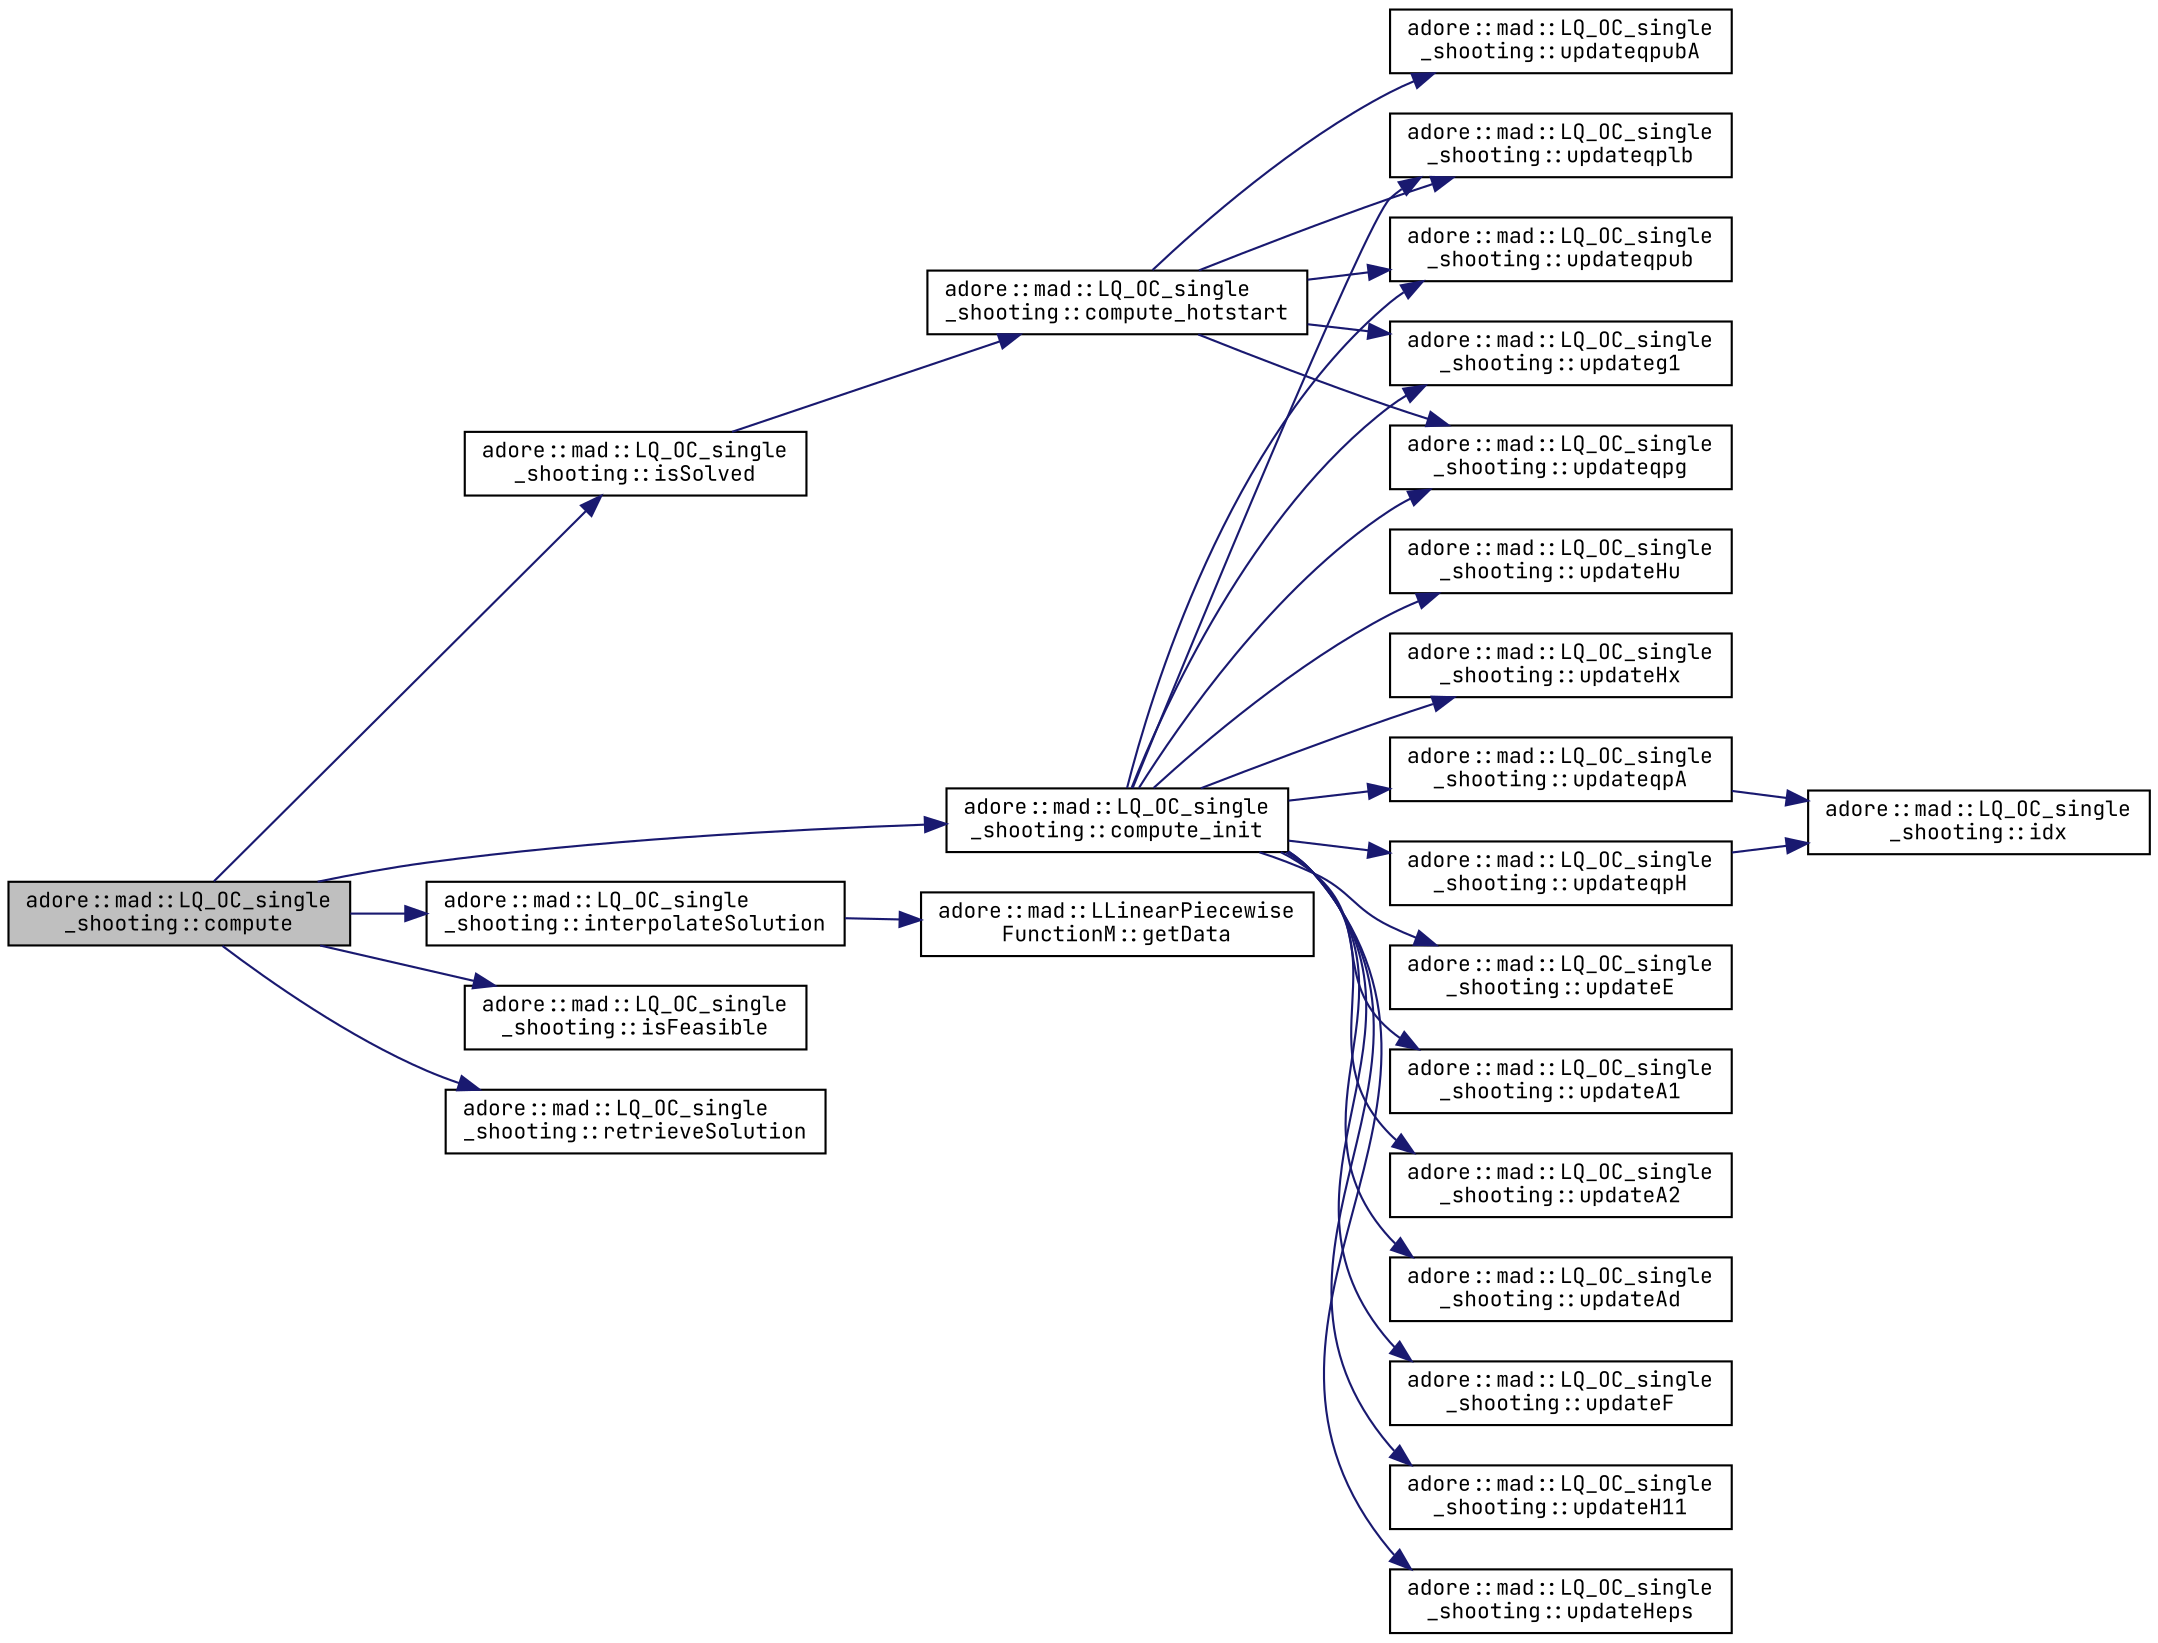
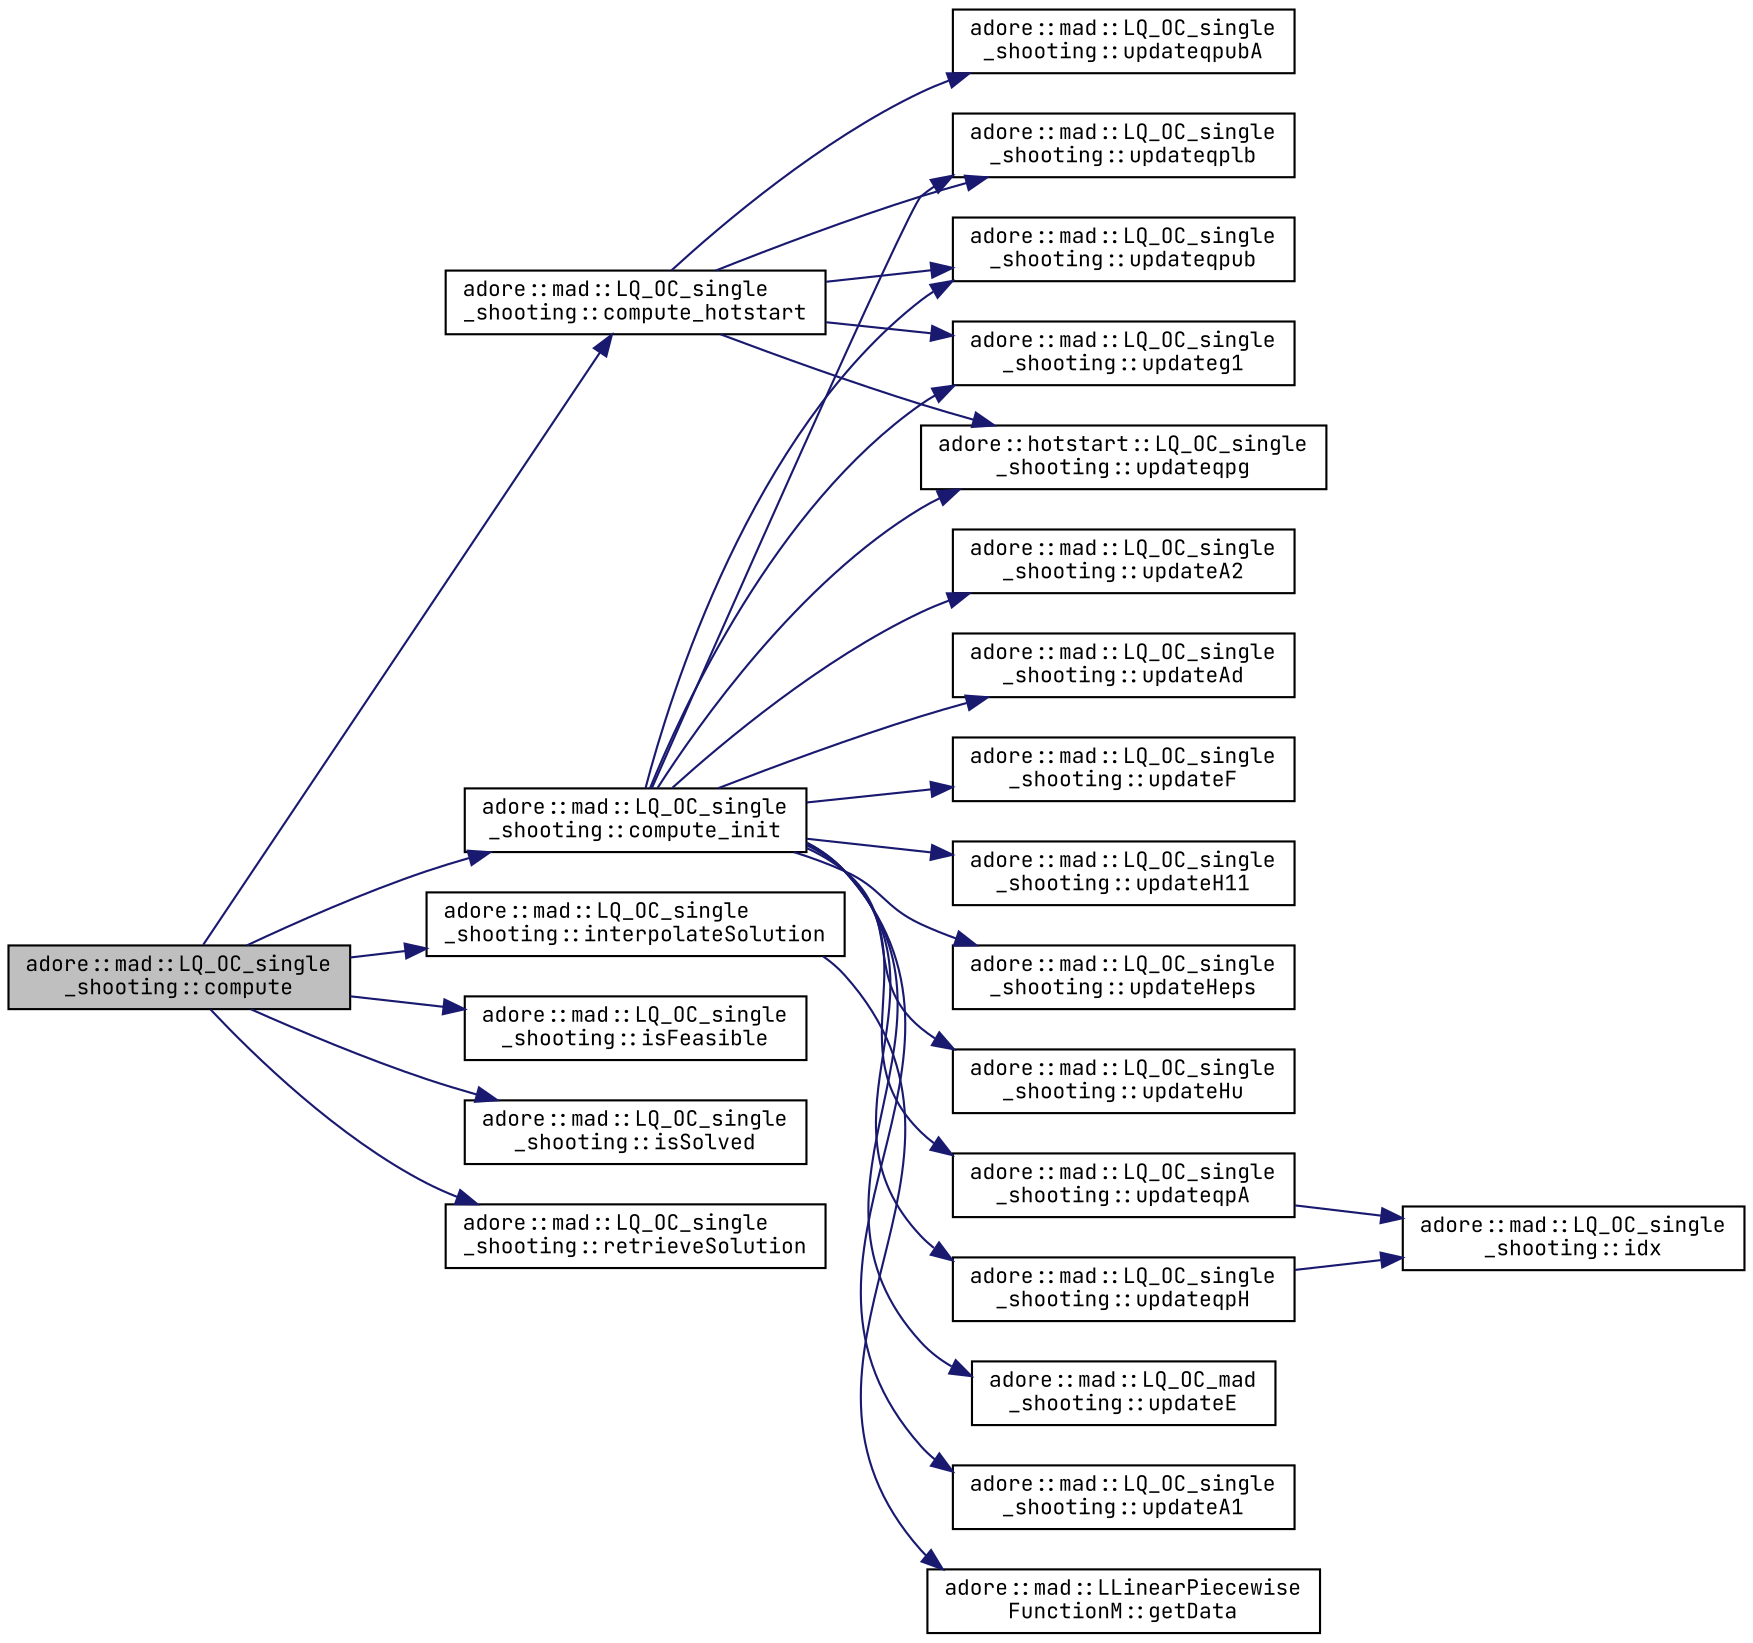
(866, 387) -> (402, 649)
(1561, 457) -> (1124, 457)
(1561, 665) -> none
(1561, 977) -> (1124, 1393)
